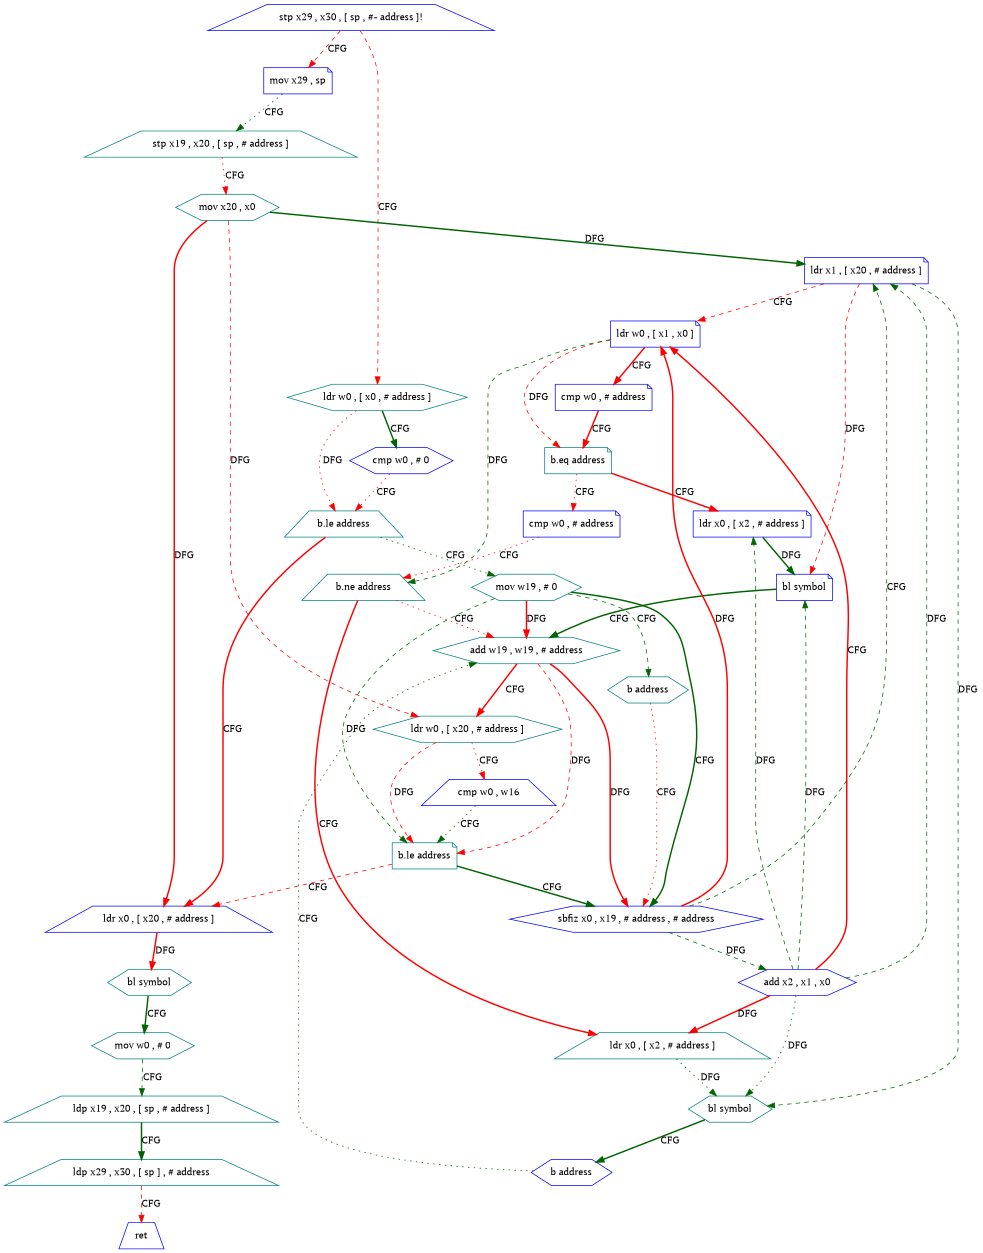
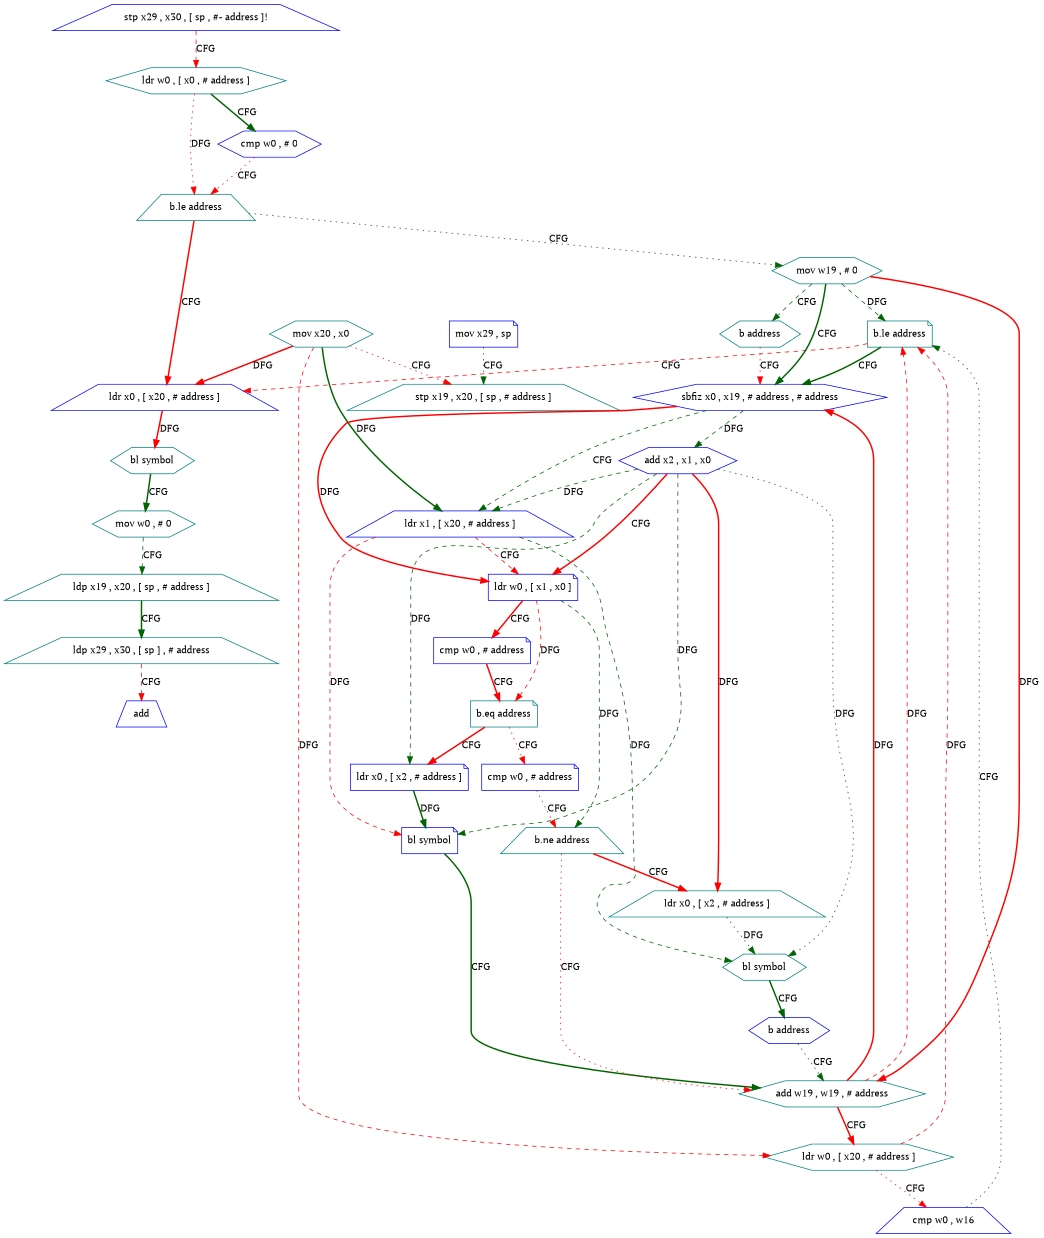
(327, 46) -> none
(224, 172) -> (397, 364)
(866, 271) -> (460, 524)
(142, 1236) -> (142, 714)
